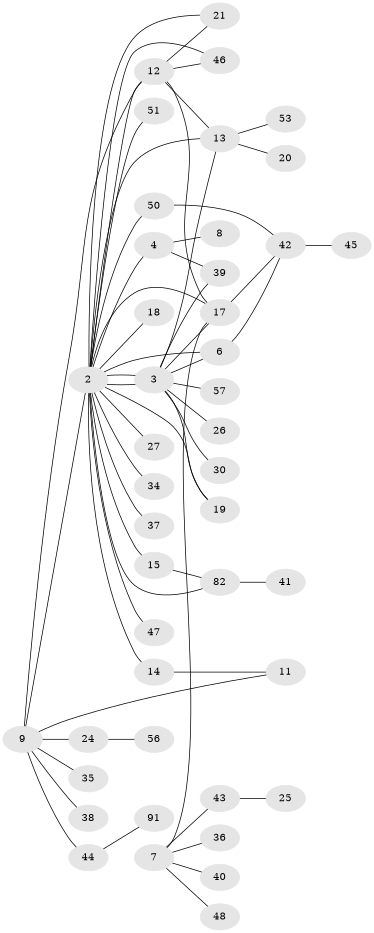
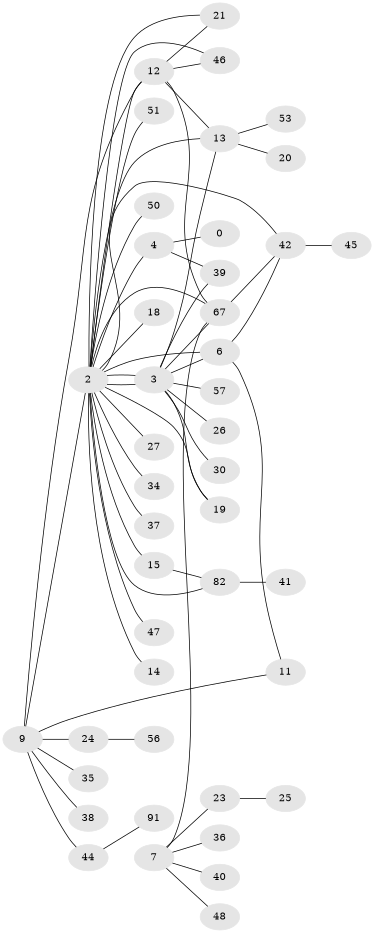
(227, 210) -> (122, 201)
(220, 234) -> (220, 234)
(220, 313) -> (220, 313)
(220, 672) -> (261, 509)
(220, 798) -> (220, 798)
